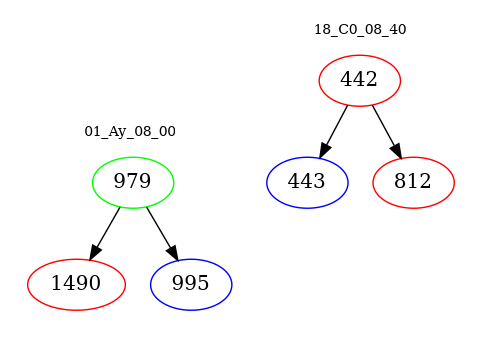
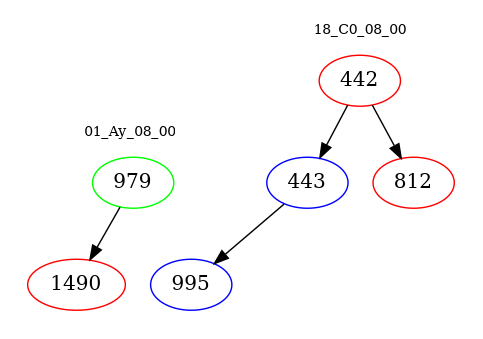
(361, 30) -> (361, 30)
(159, 228) -> (255, 229)
